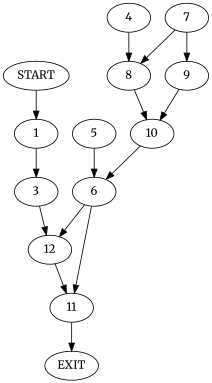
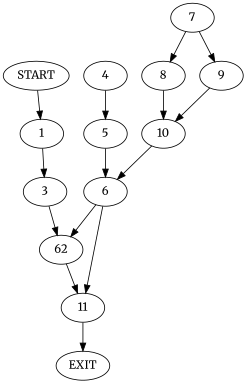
(129, 43) -> (105, 101)
(50, 250) -> (61, 250)
